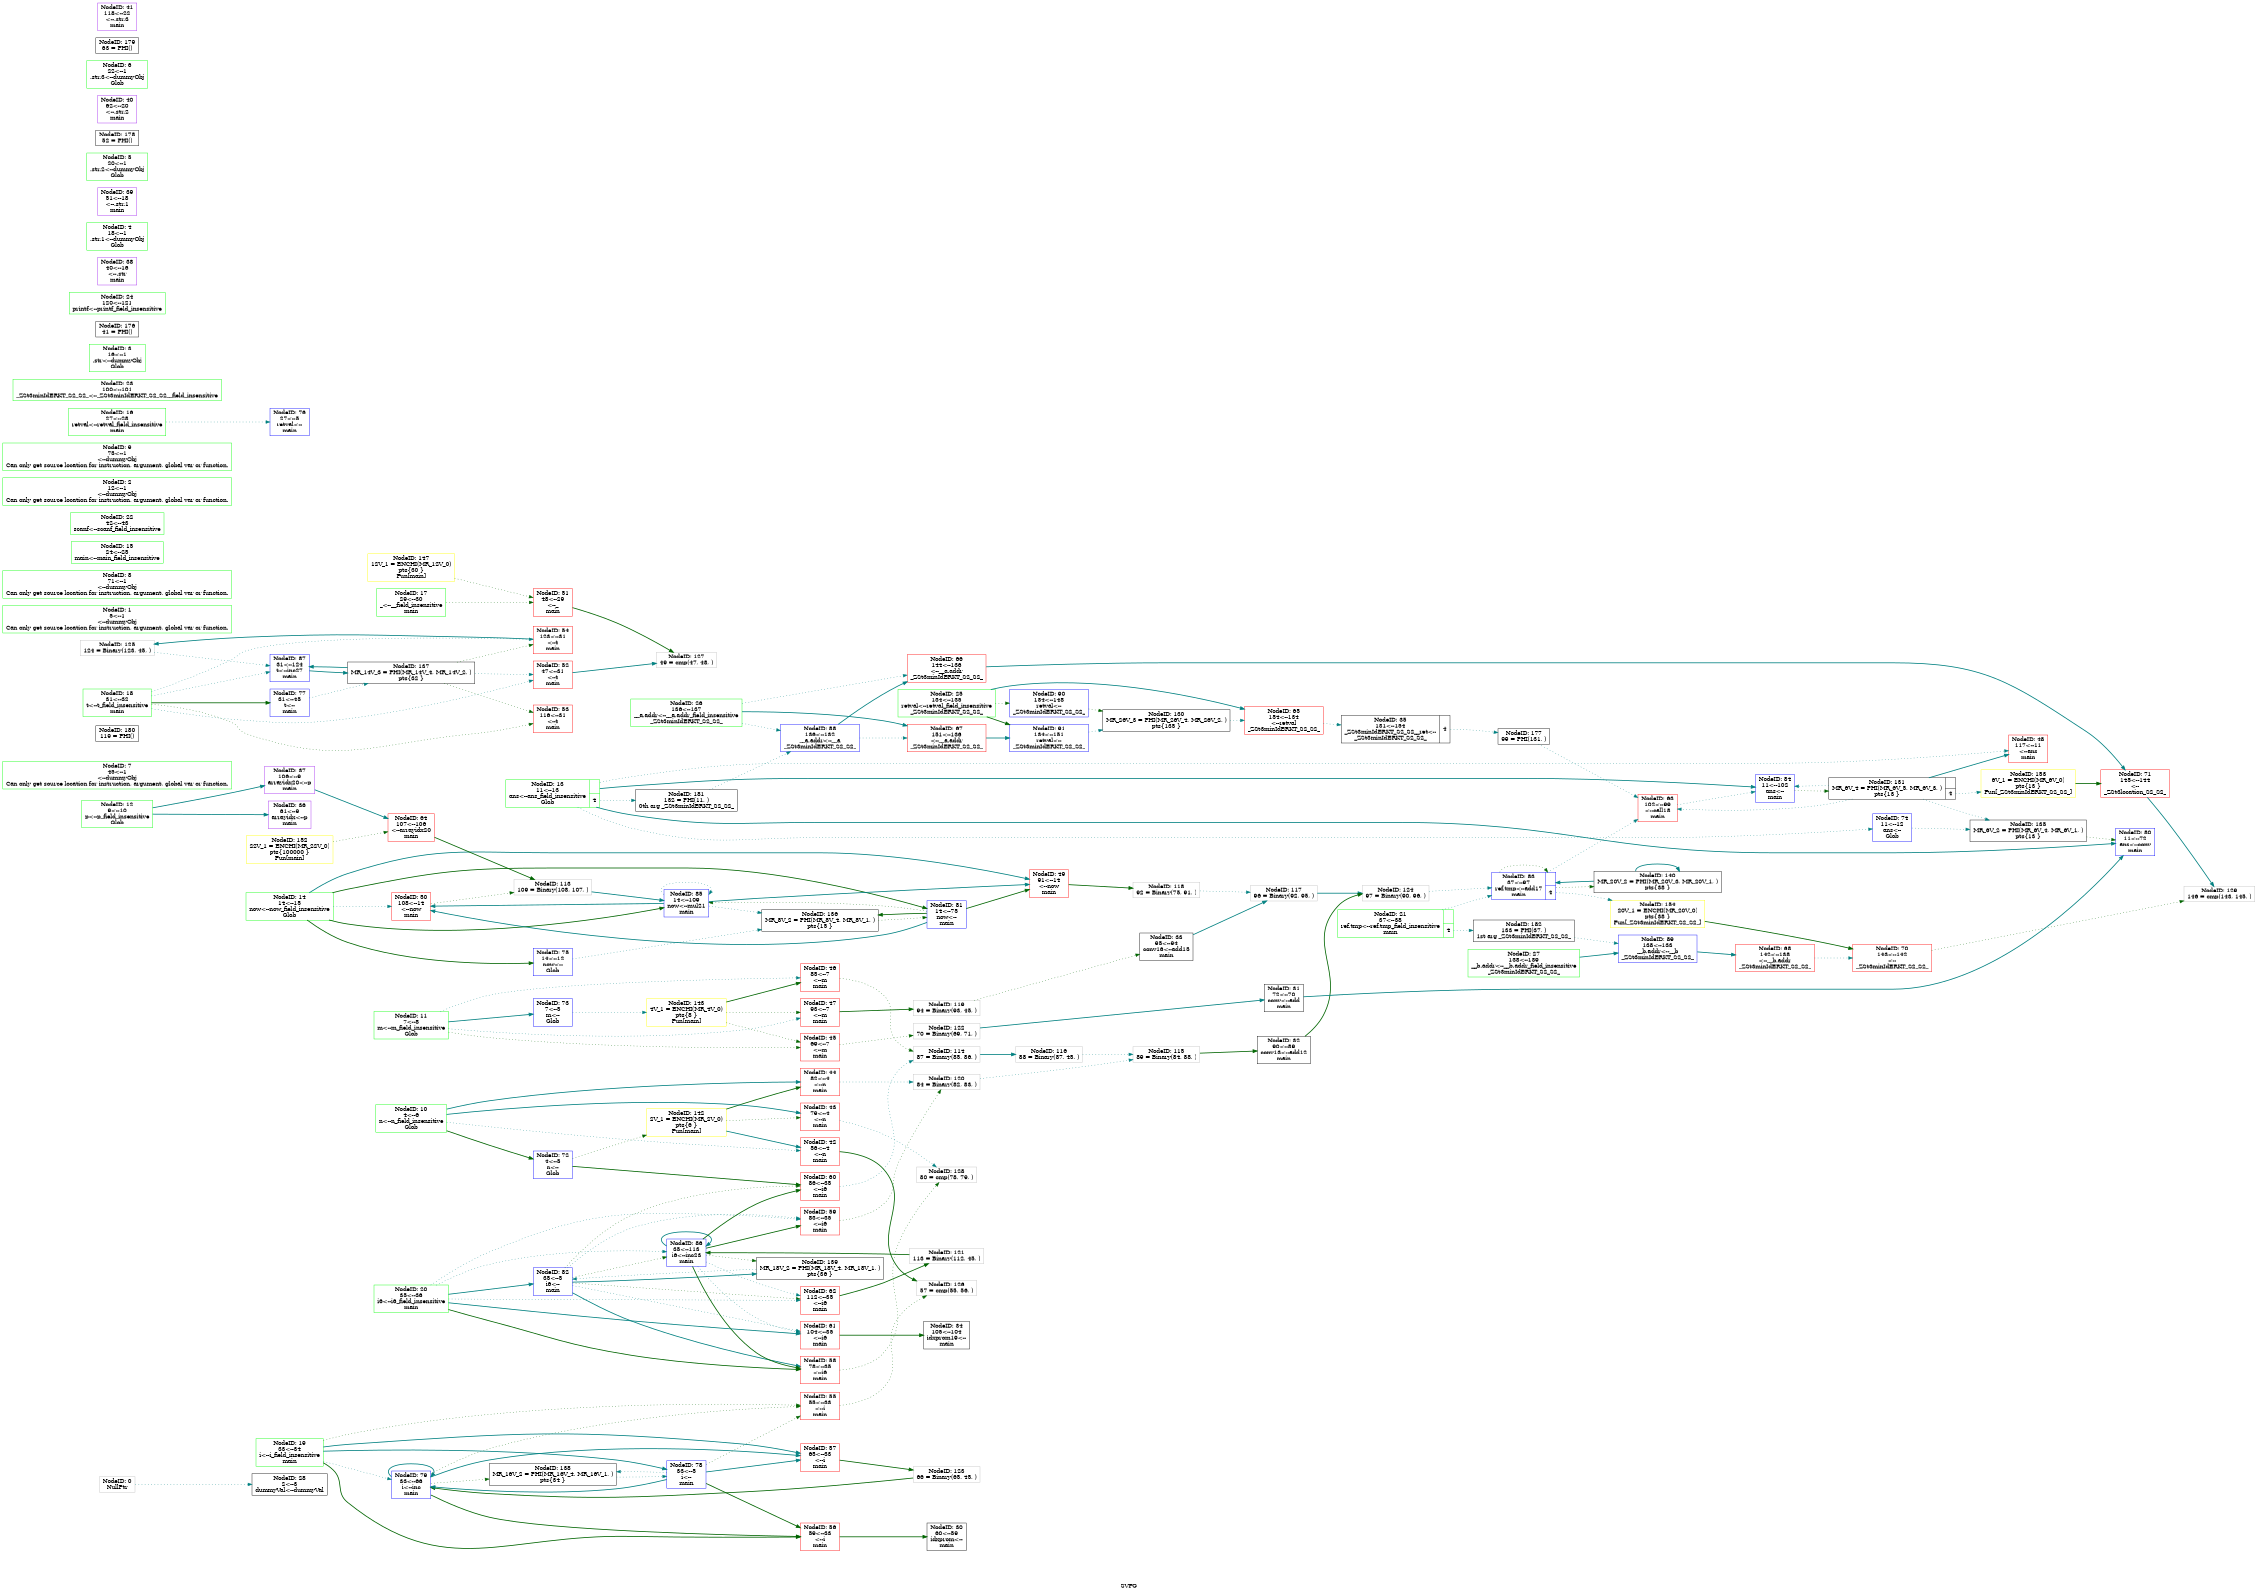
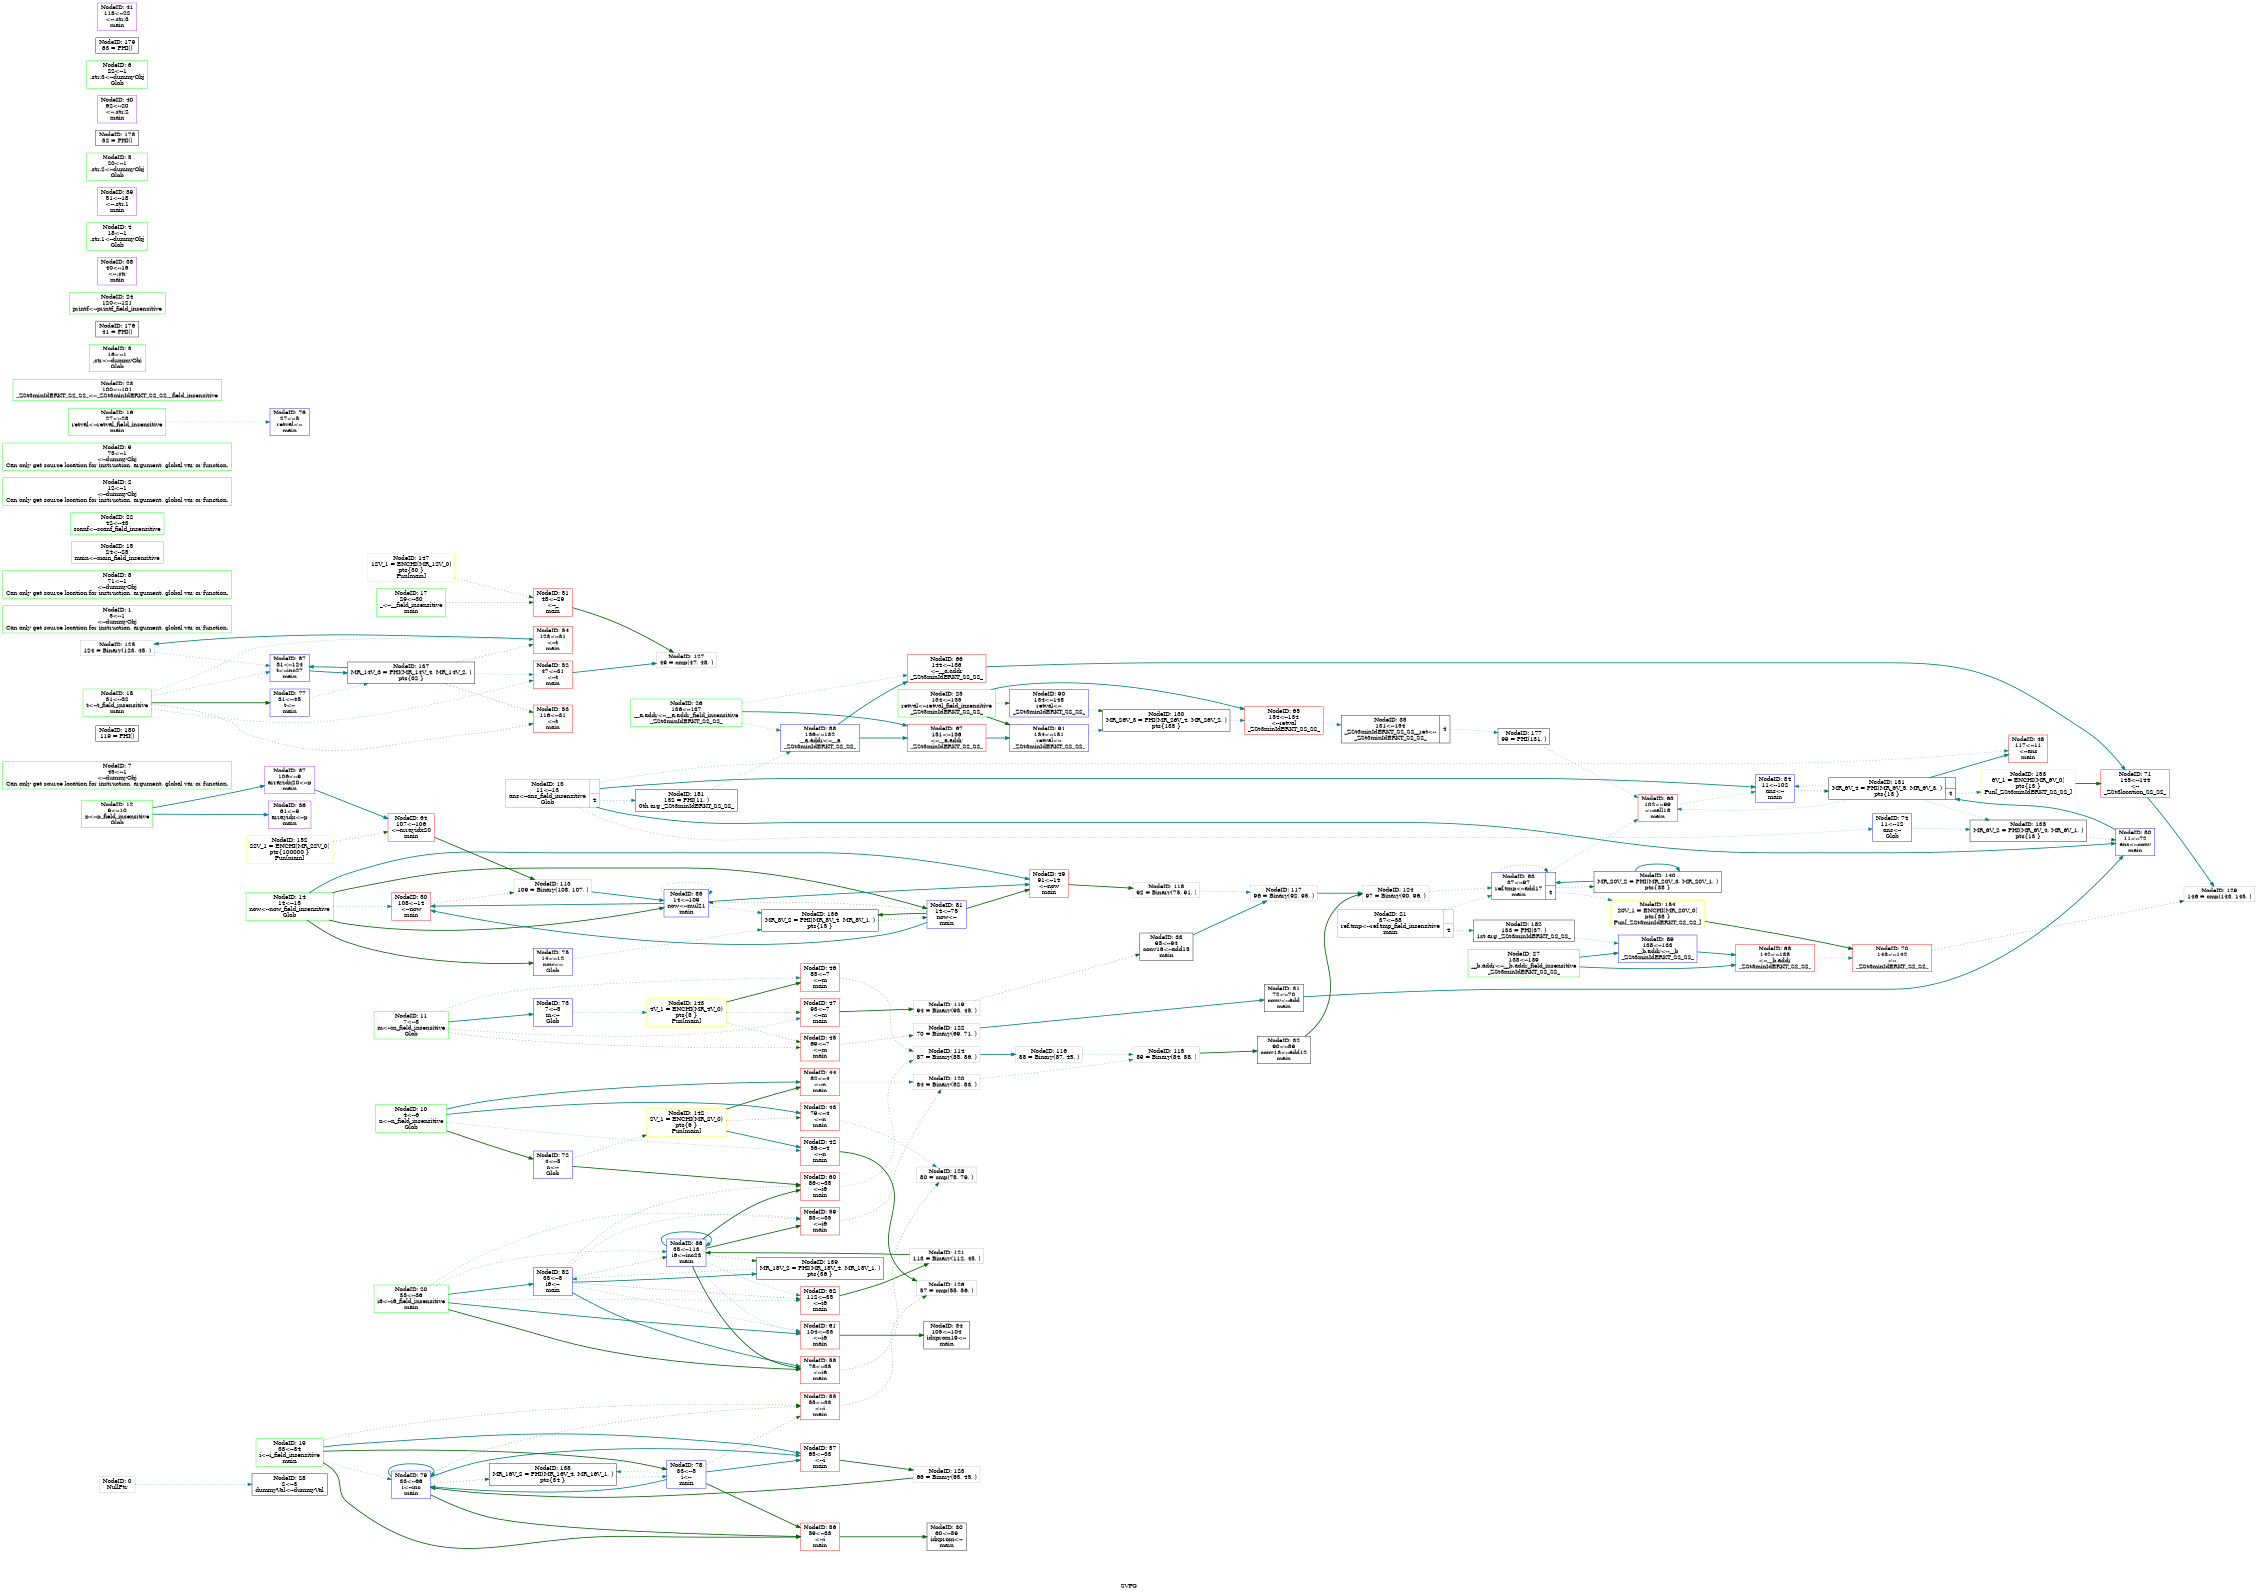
(881, 738) -> (881, 738)
none -> (2039, 807)
none -> (1656, 969)
(493, 1451) -> (493, 1451)
